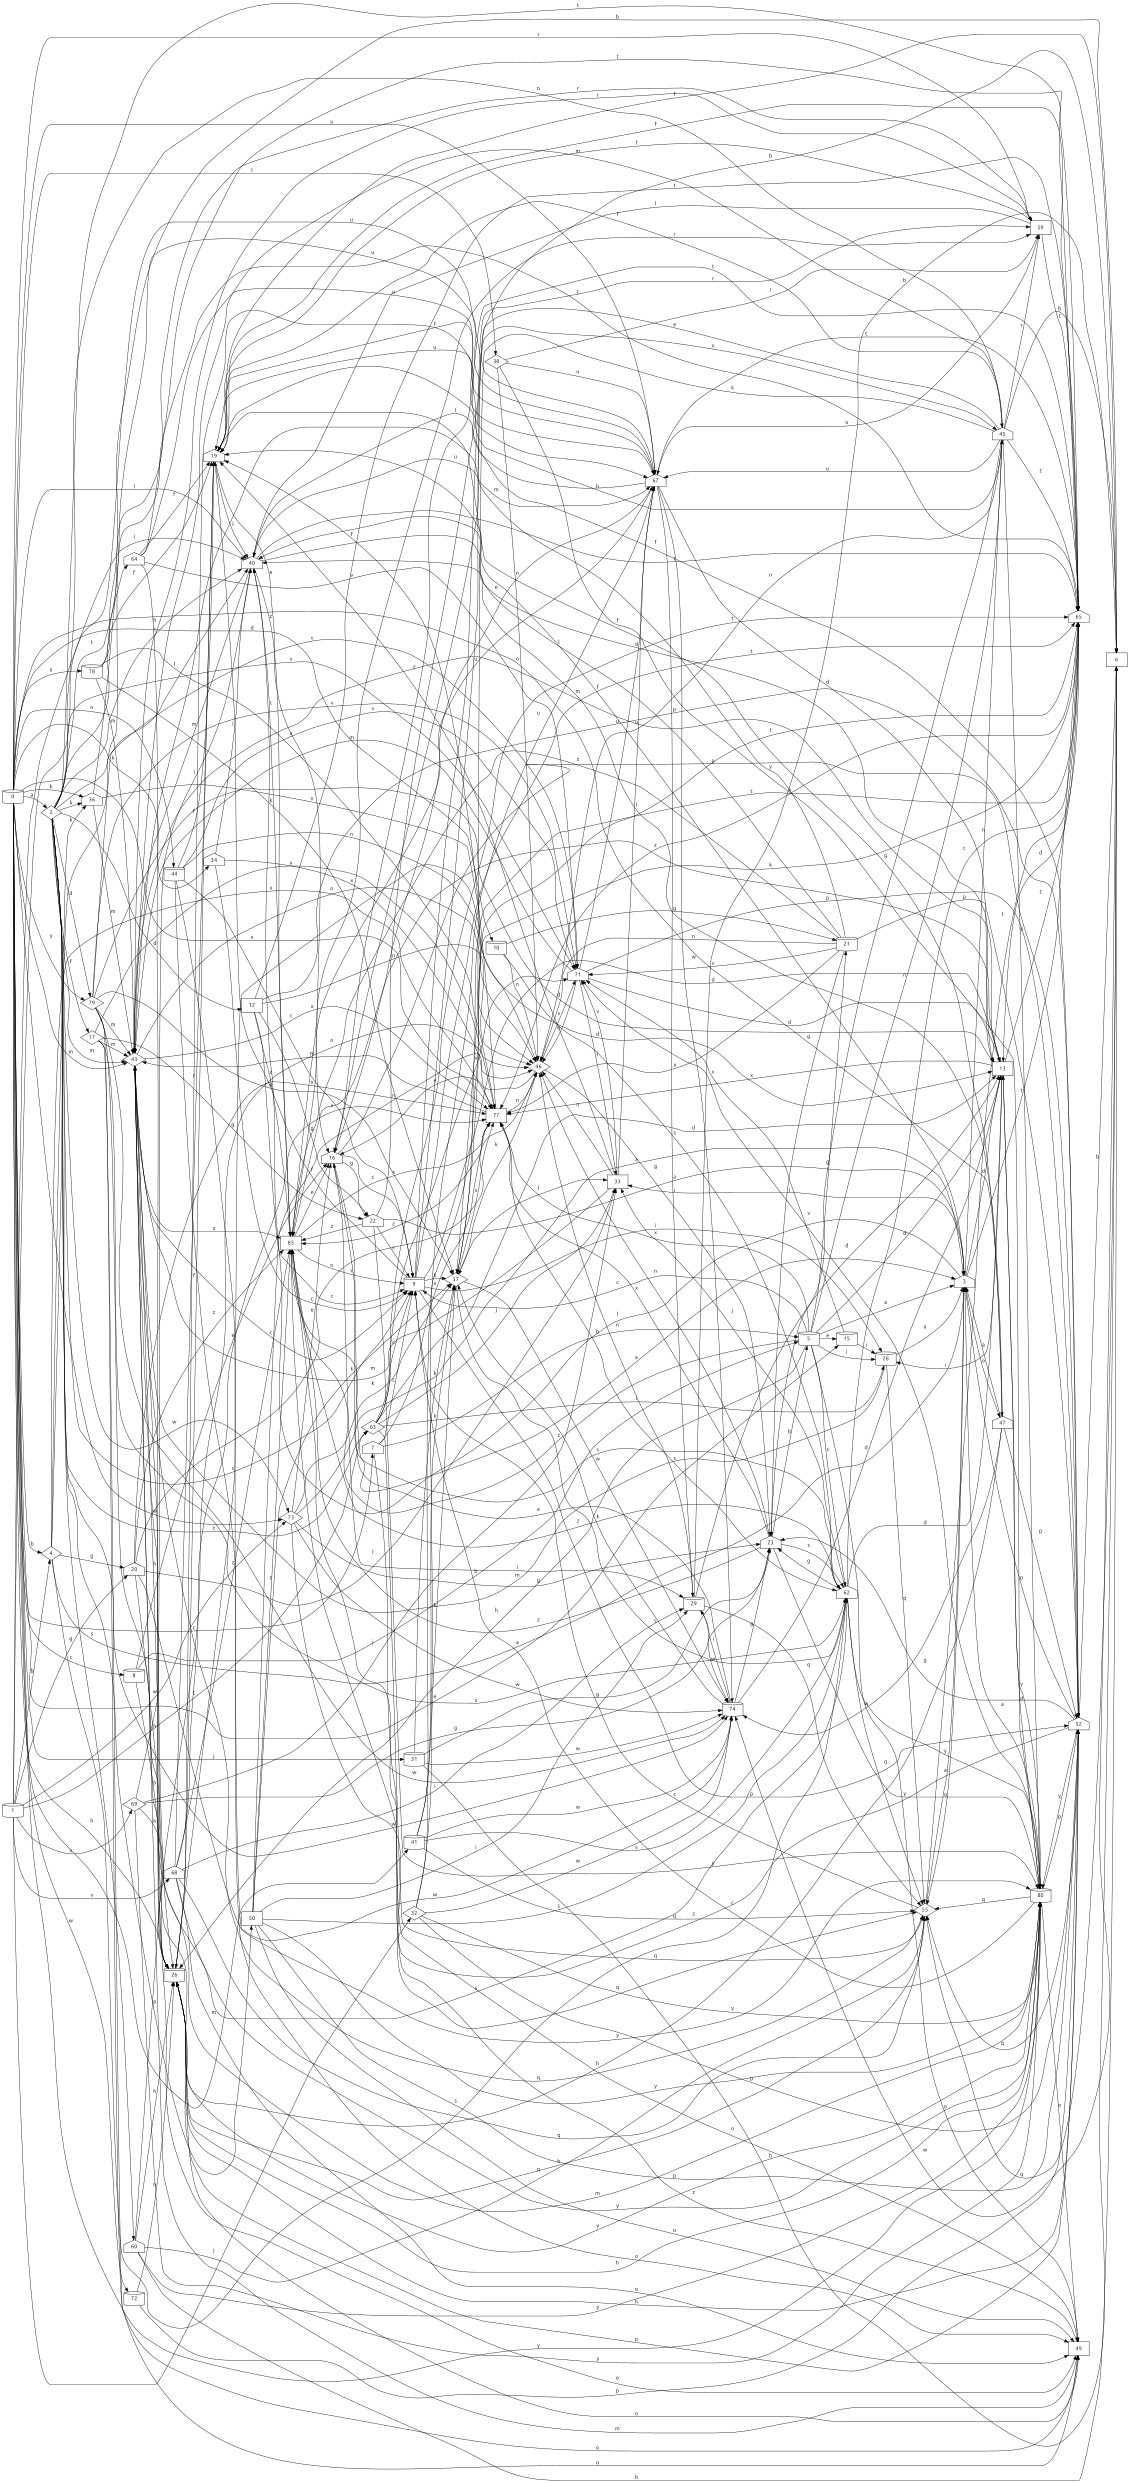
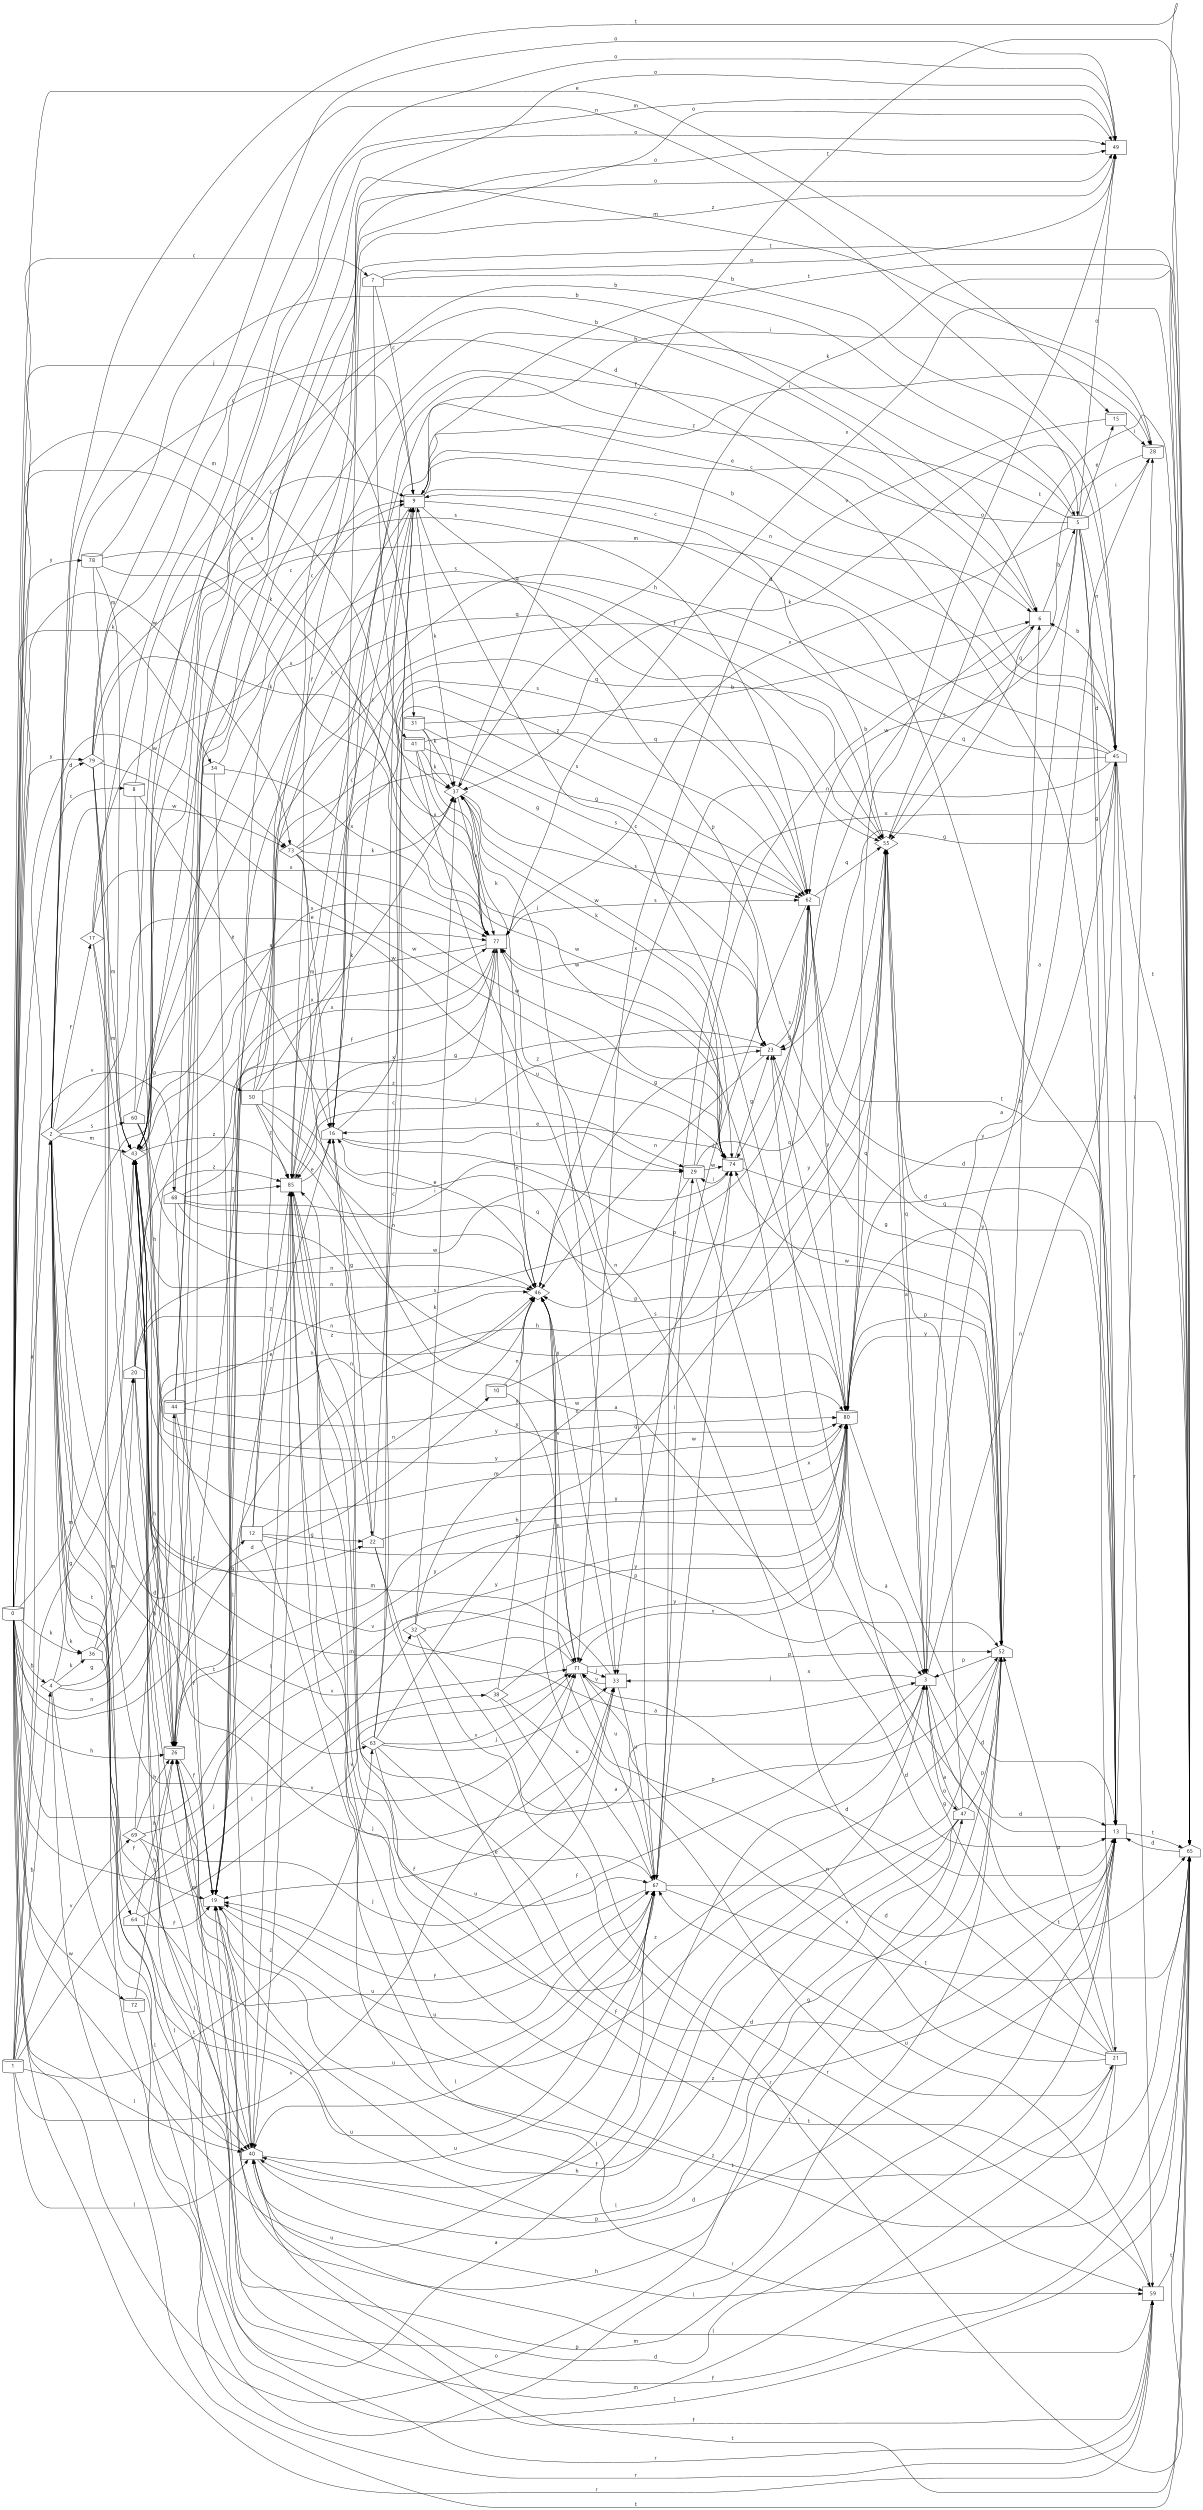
(788, 1448) -> (1059, 570)
